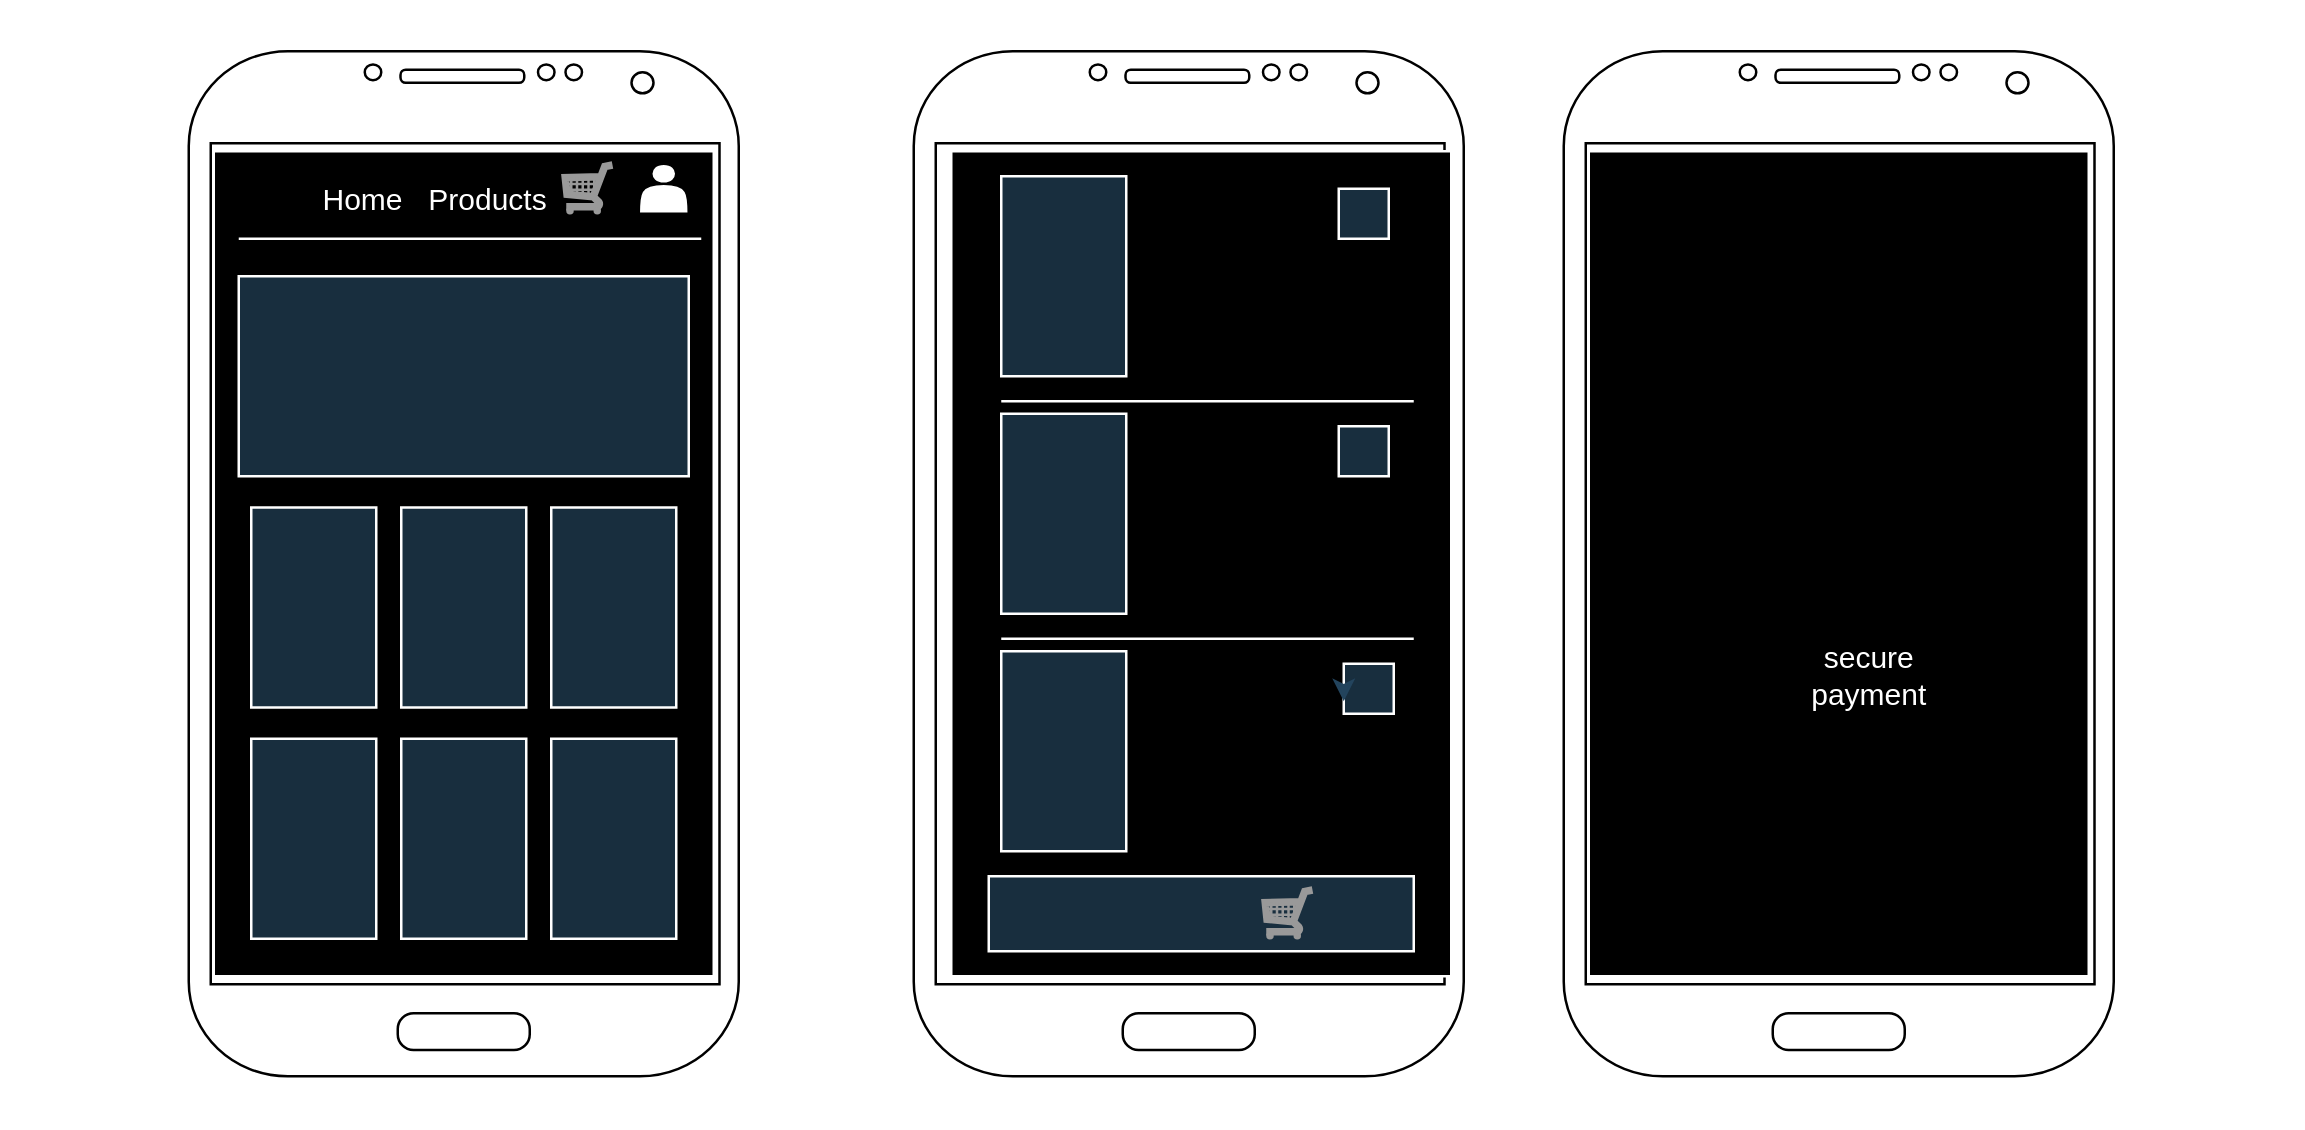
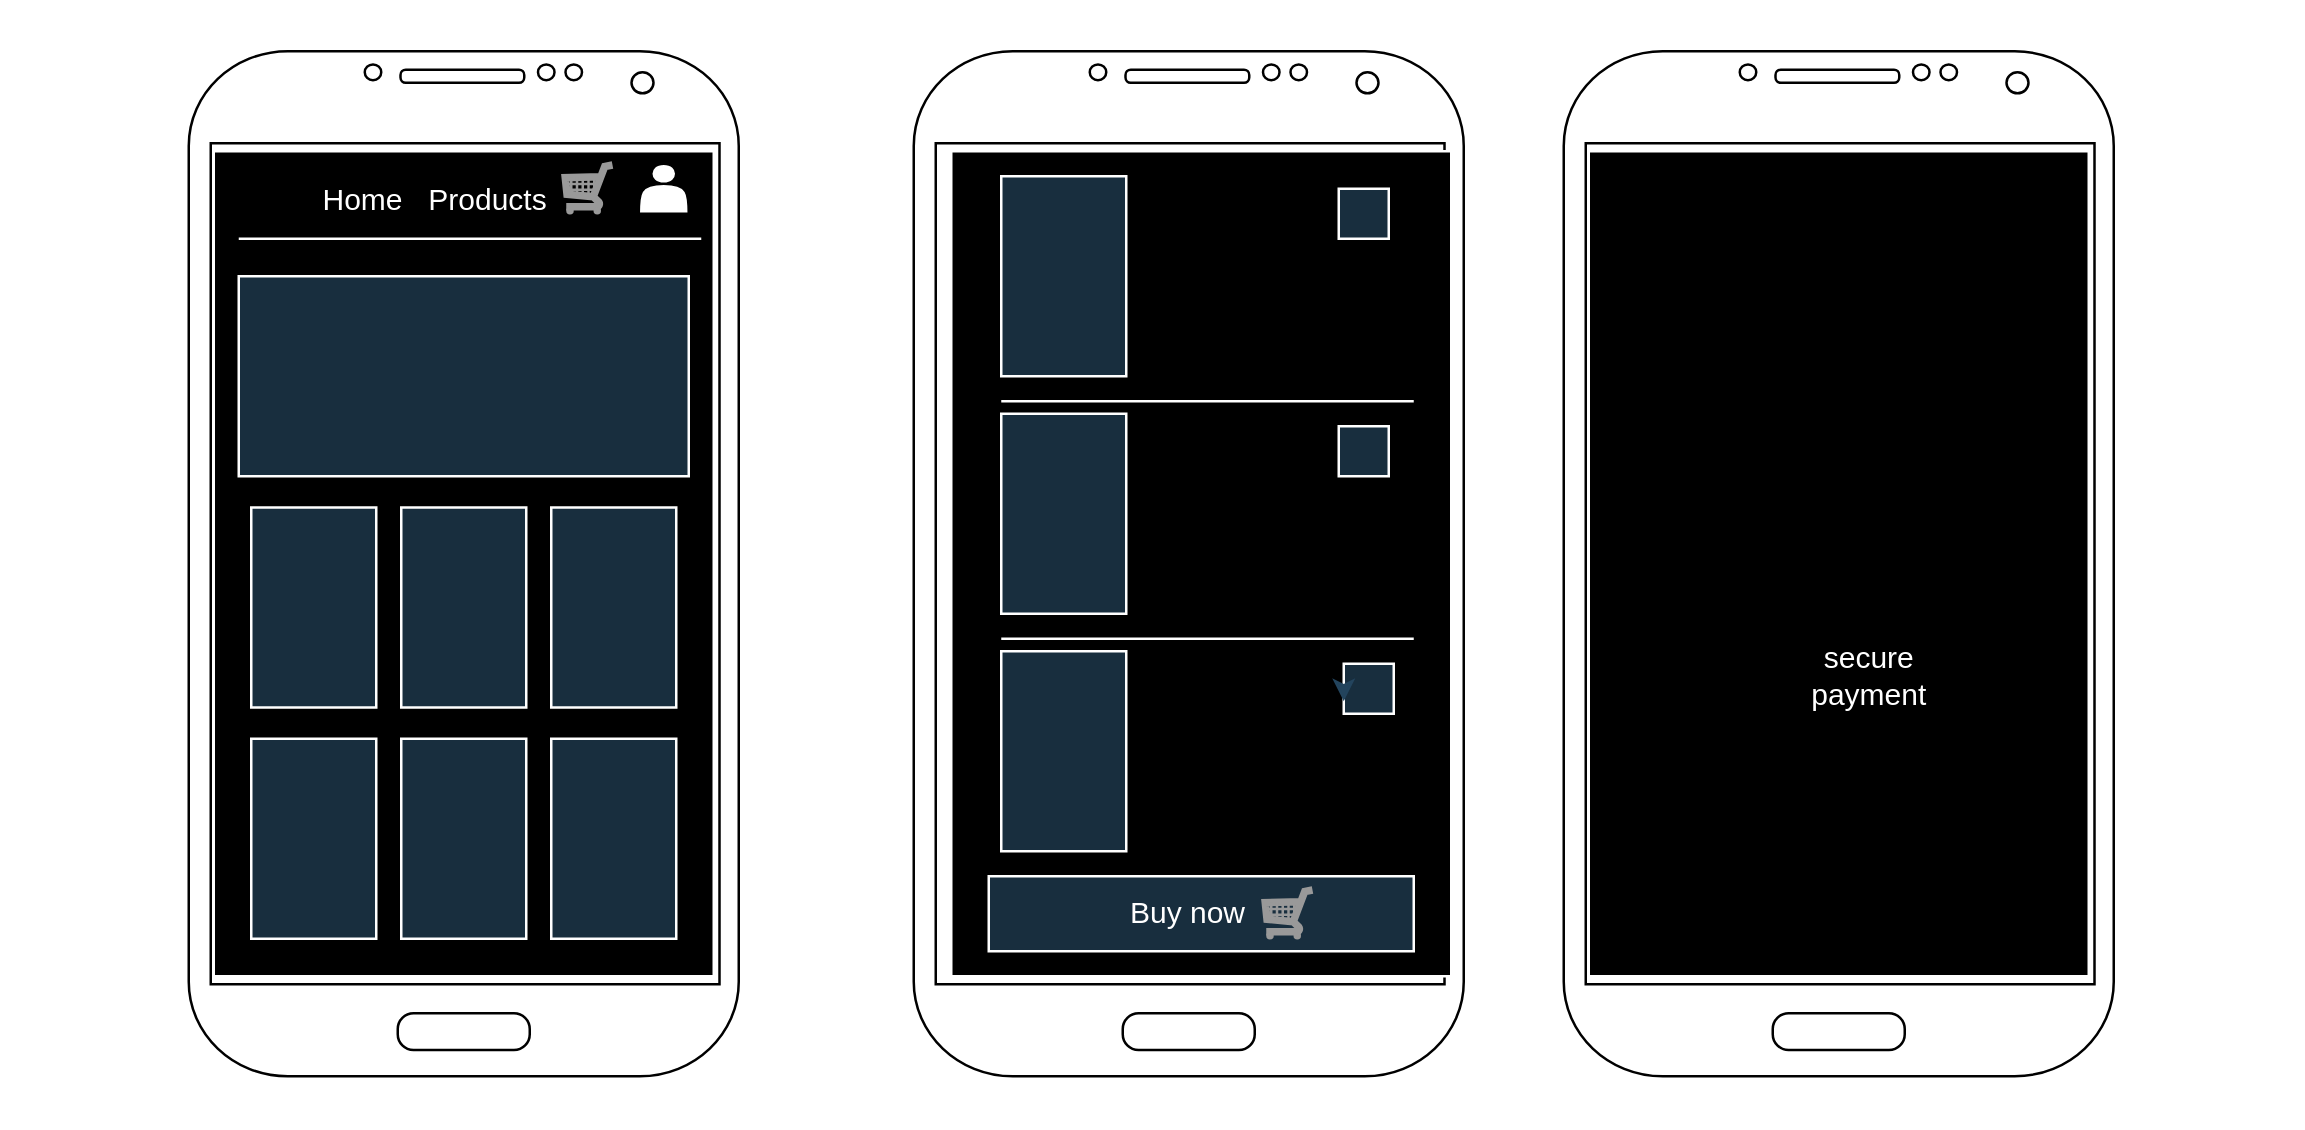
none -> (1189, 914)
